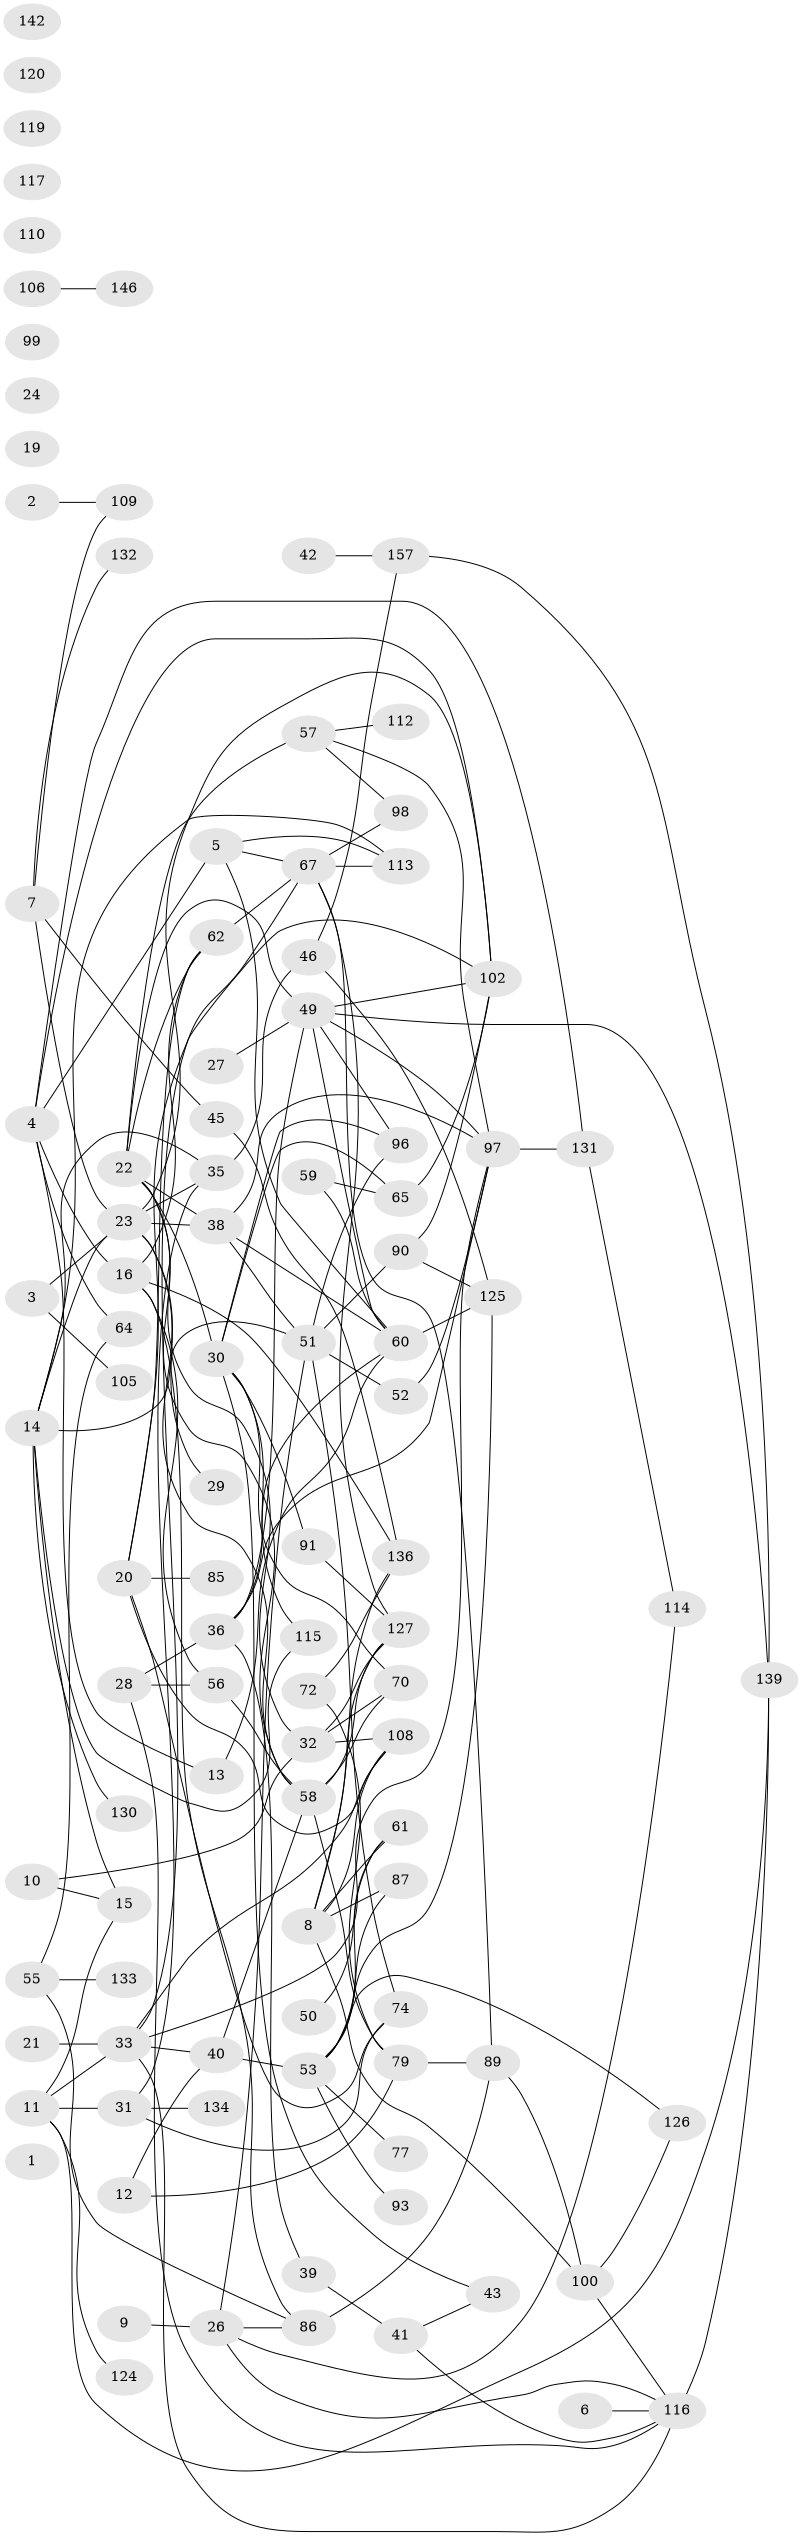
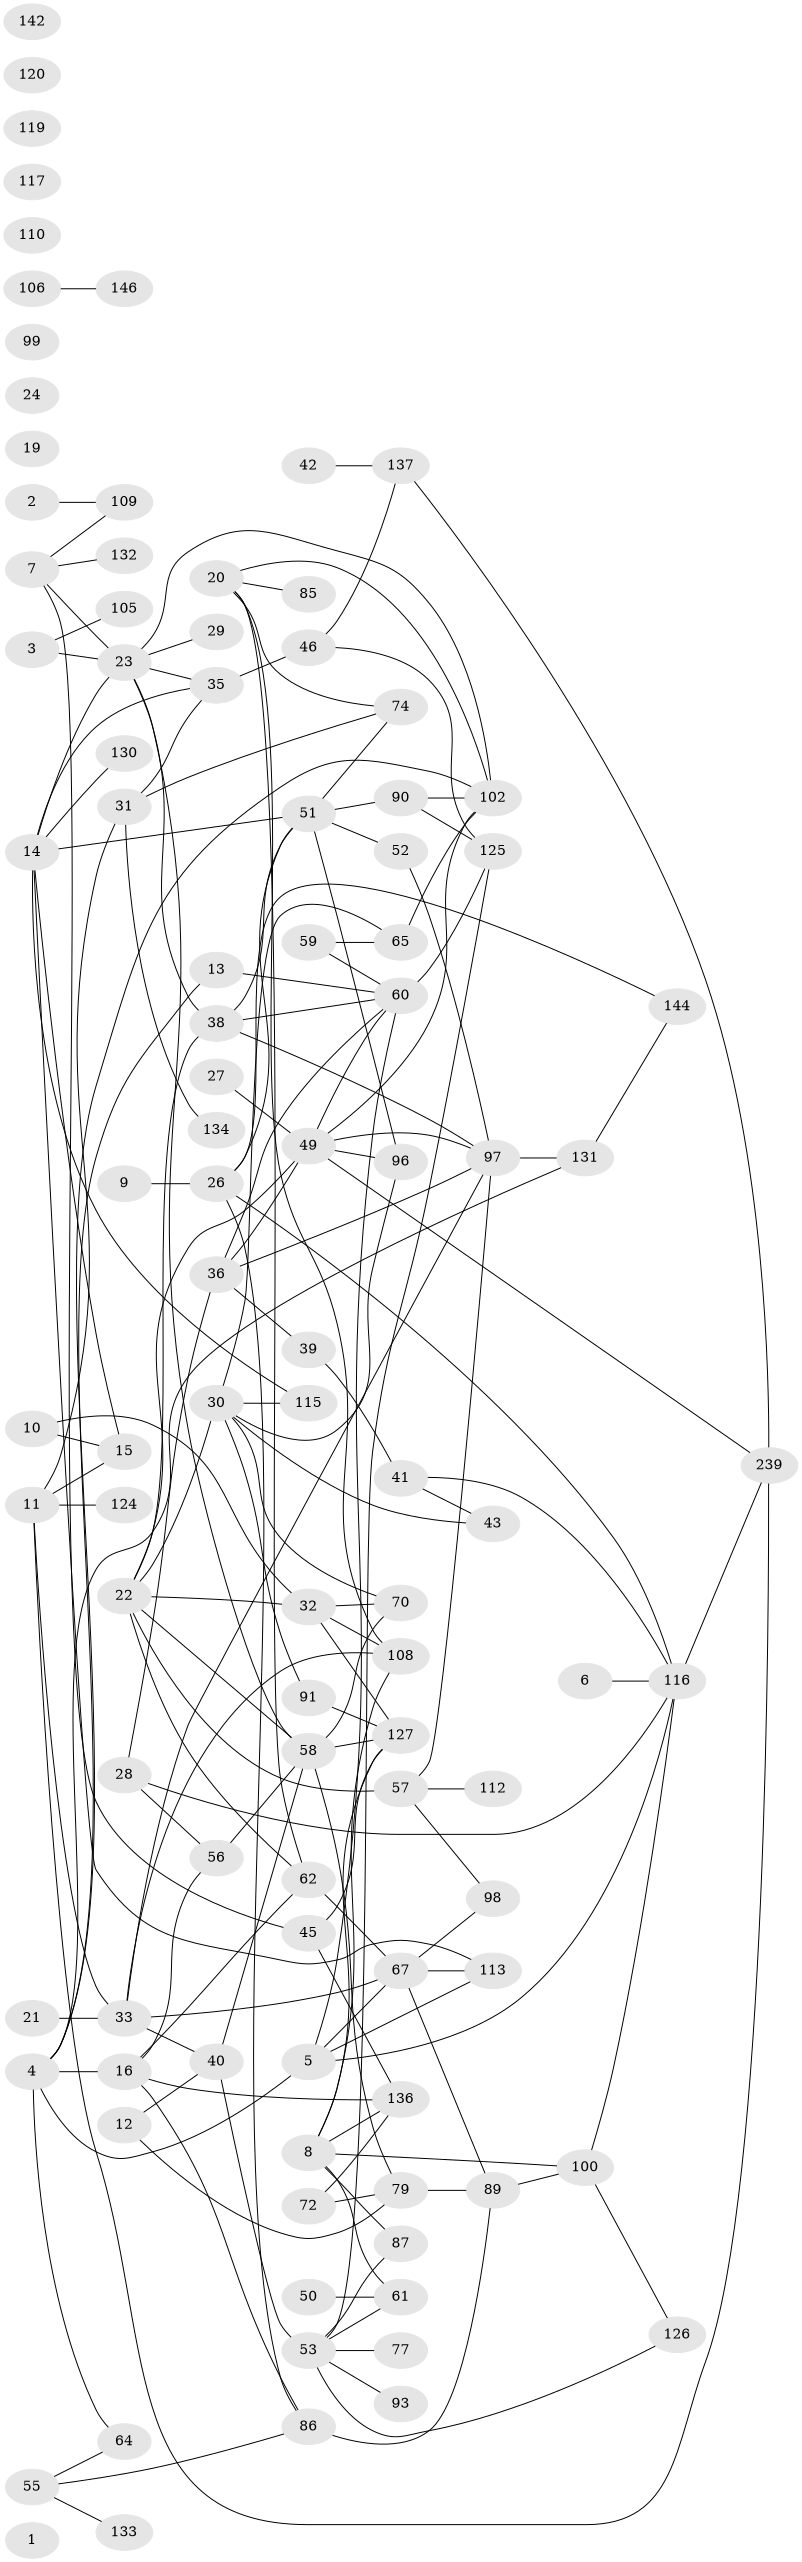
(401, 556) -> (401, 466)
(347, 1268) -> (355, 1835)
(677, 1609) -> (677, 1007)
(770, 1680) -> (770, 1466)
(234, 2517) -> (569, 1946)
